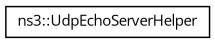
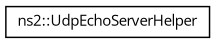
(108, 22) -> (108, 22)
